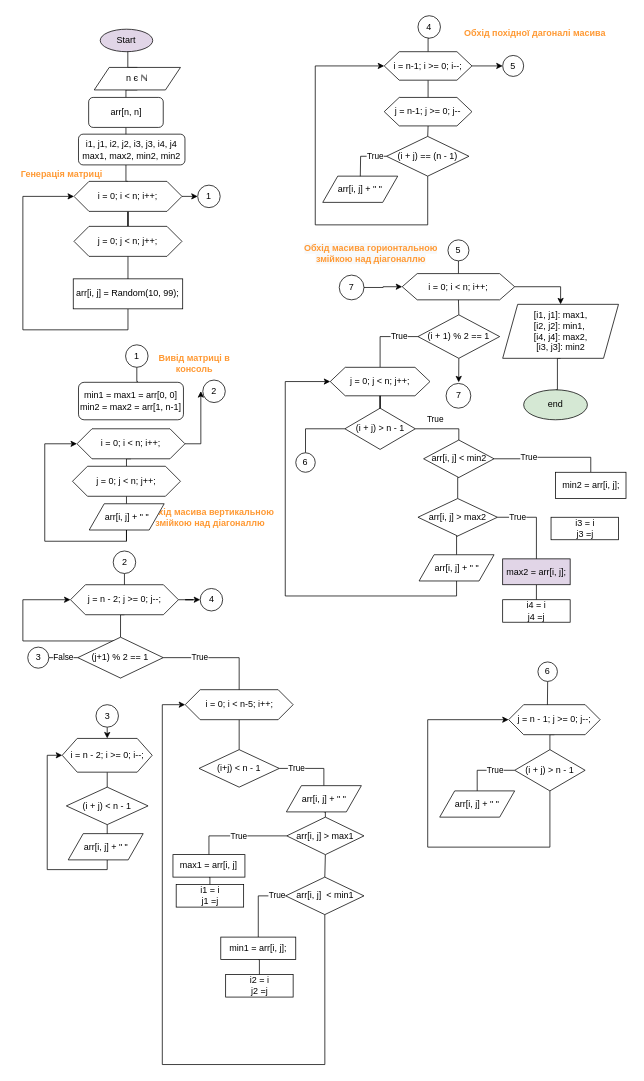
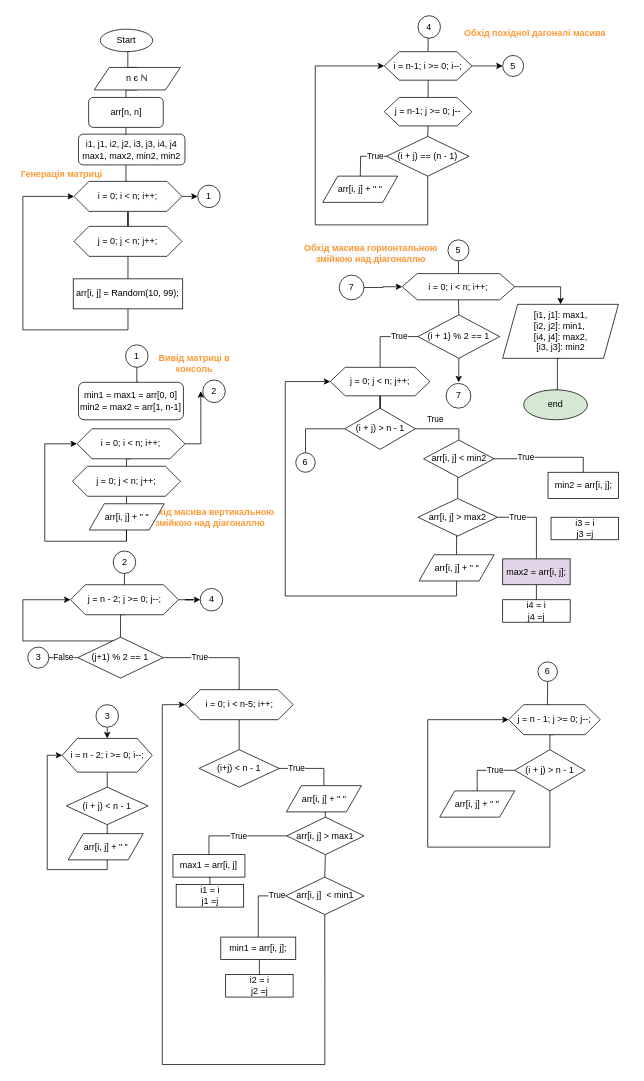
(127, 40) -> (127, 40)
(591, 485) -> (584, 485)
